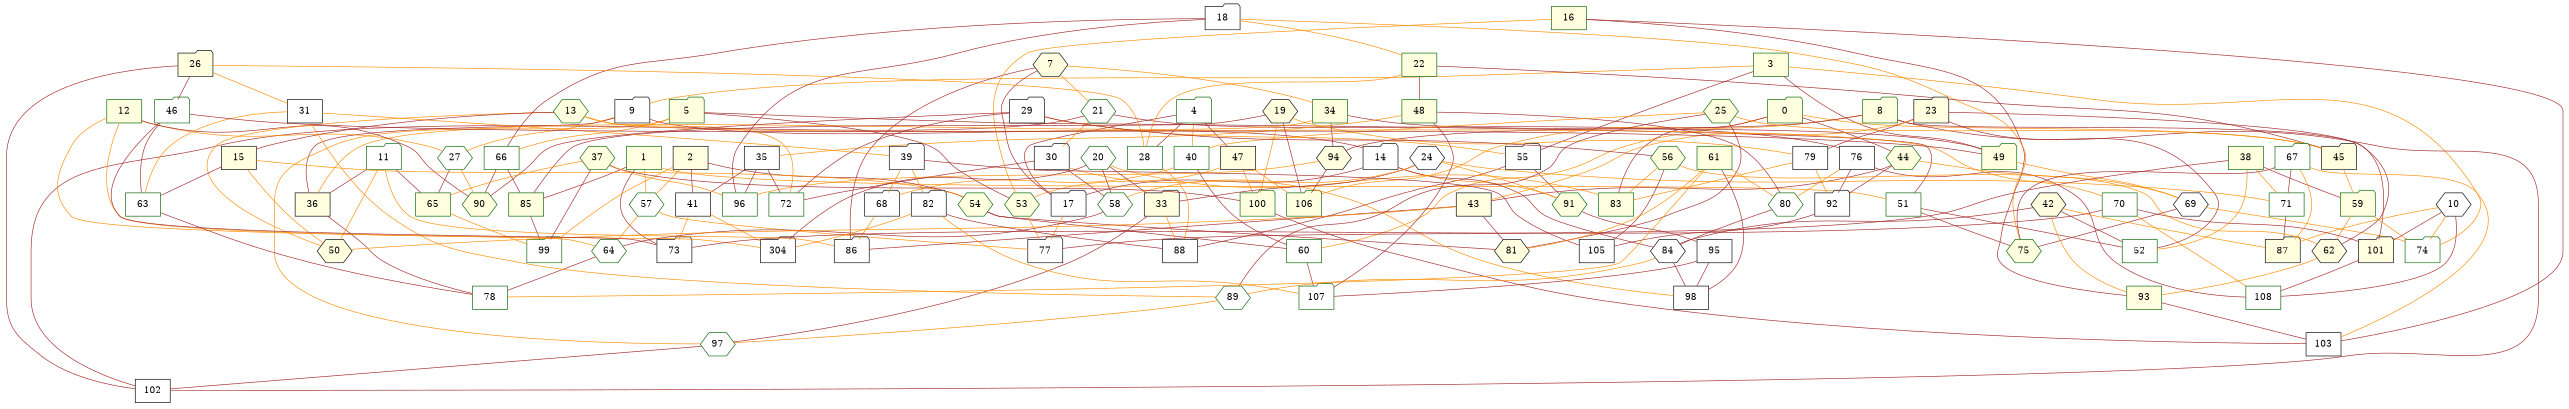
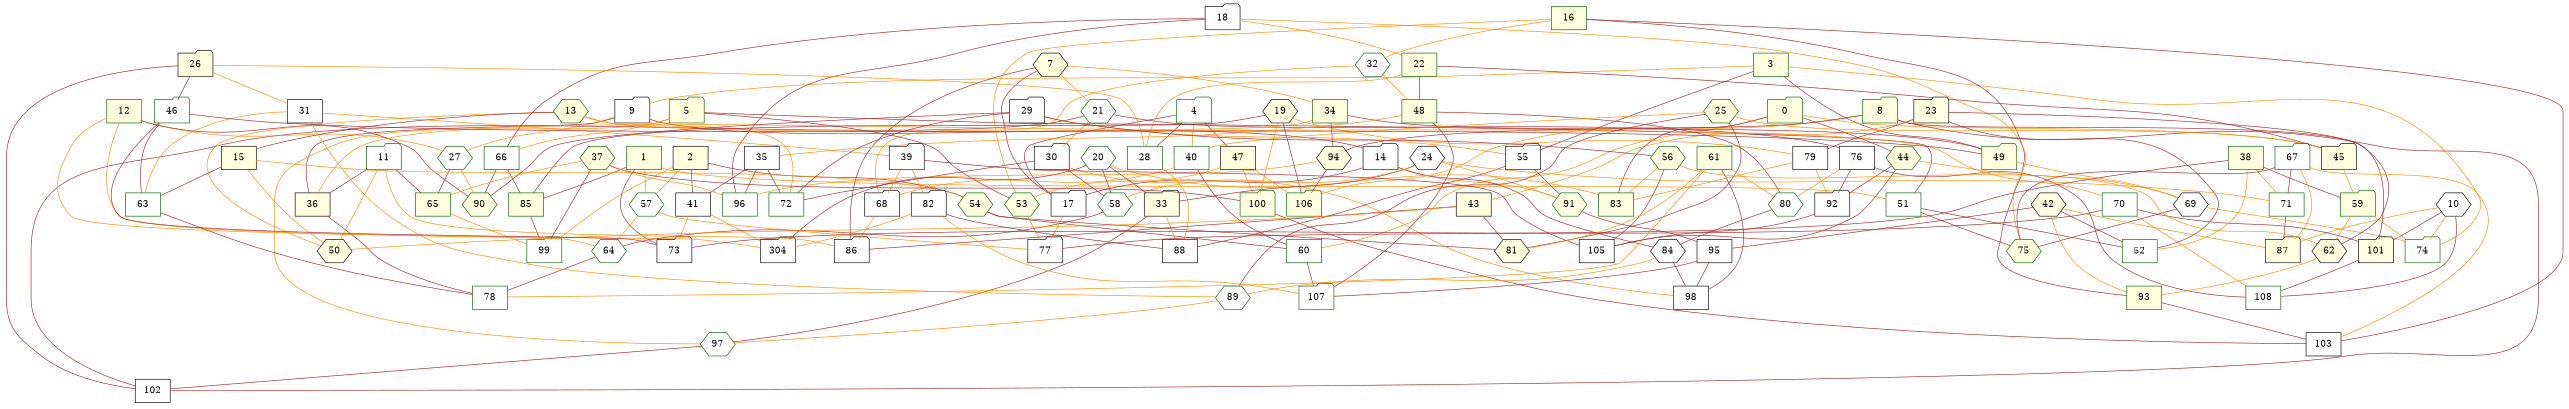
none -> (1373, 65)
(1692, 189) -> (1767, 239)
(1829, 221) -> (1928, 222)
